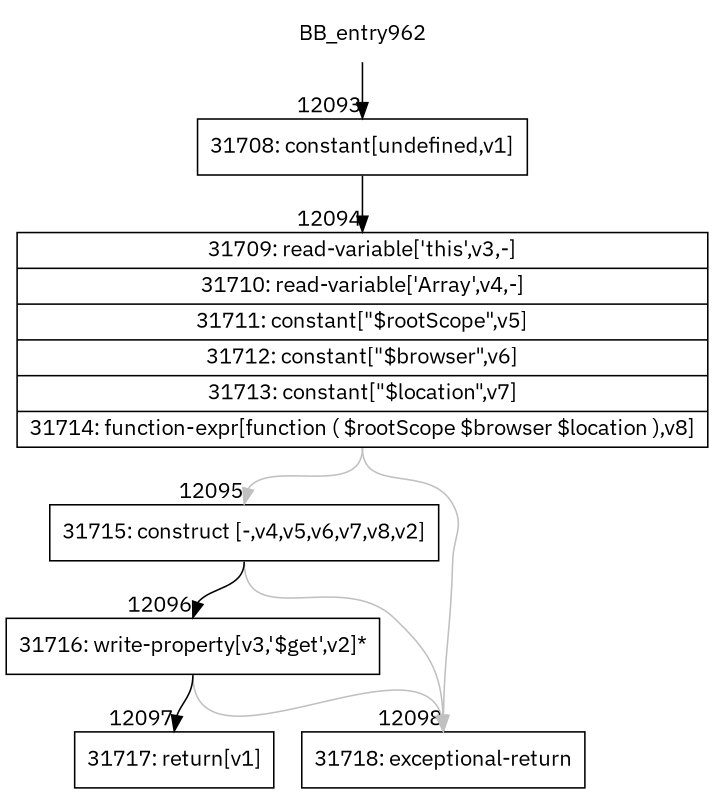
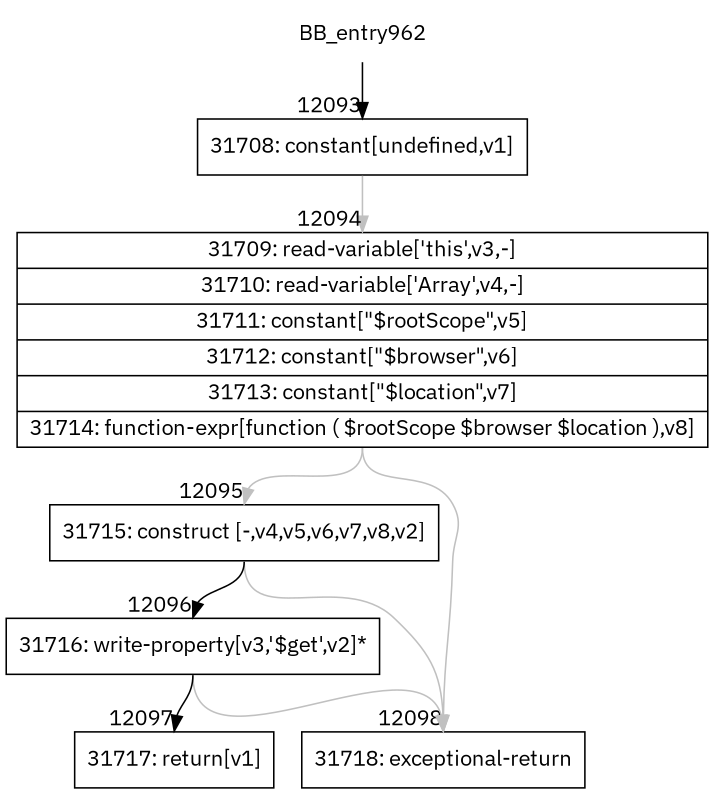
(362, 196) -> (362, 196)
